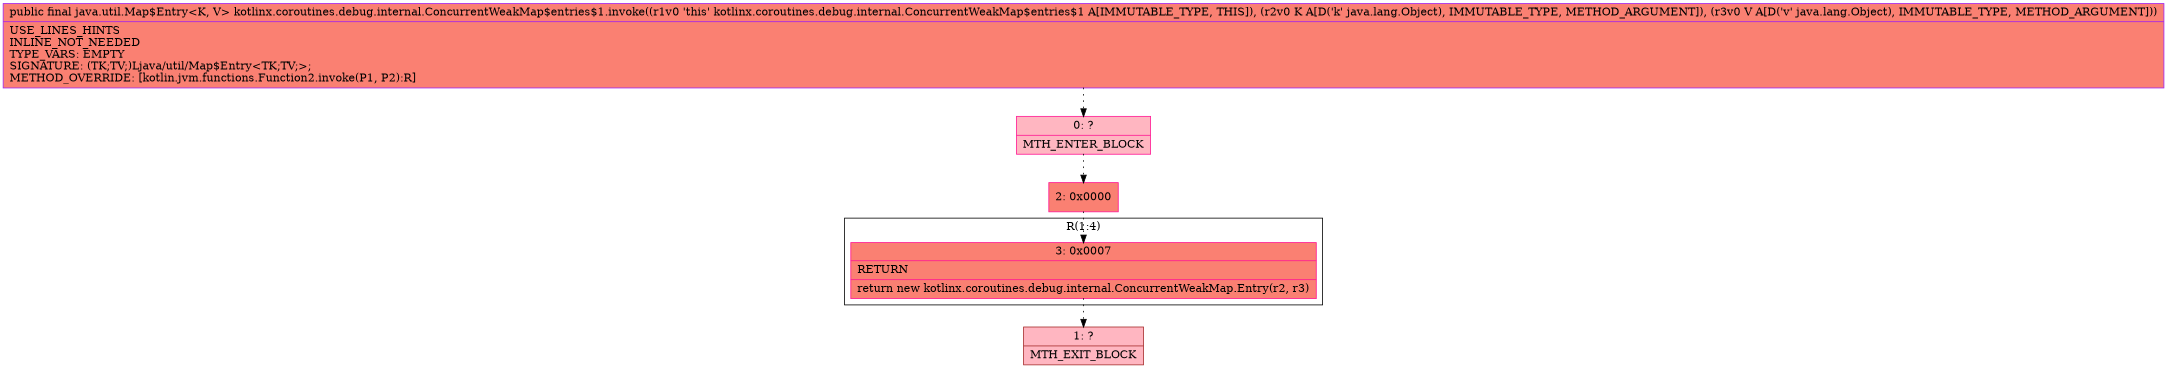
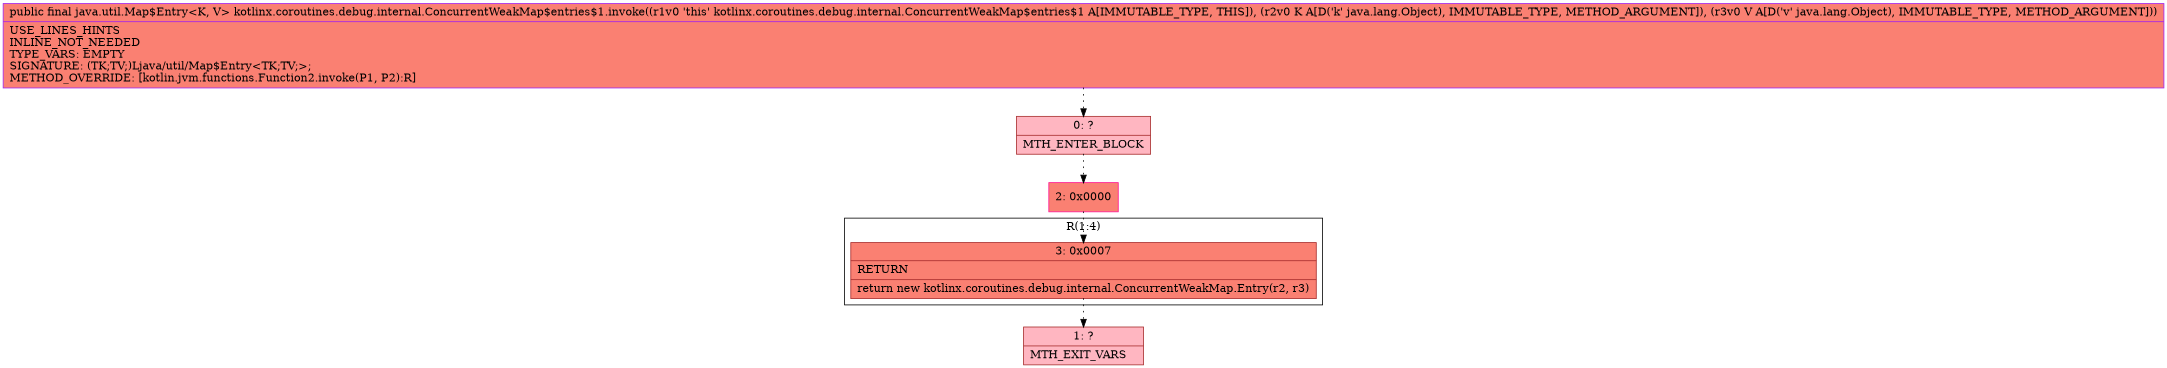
(1084, 135) -> (1084, 135)
(1084, 271) -> (1084, 271)
(1084, 355) -> (1078, 355)
